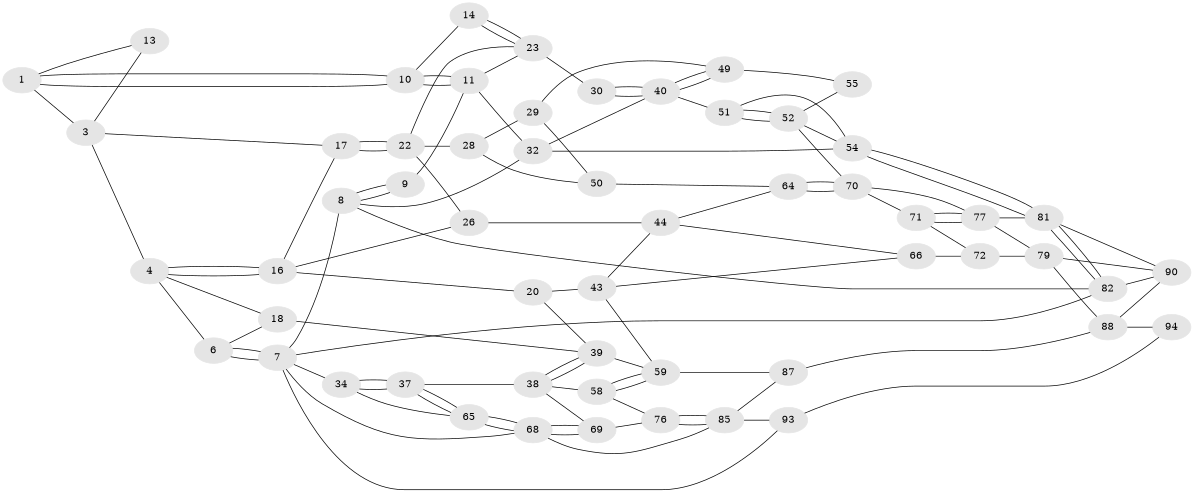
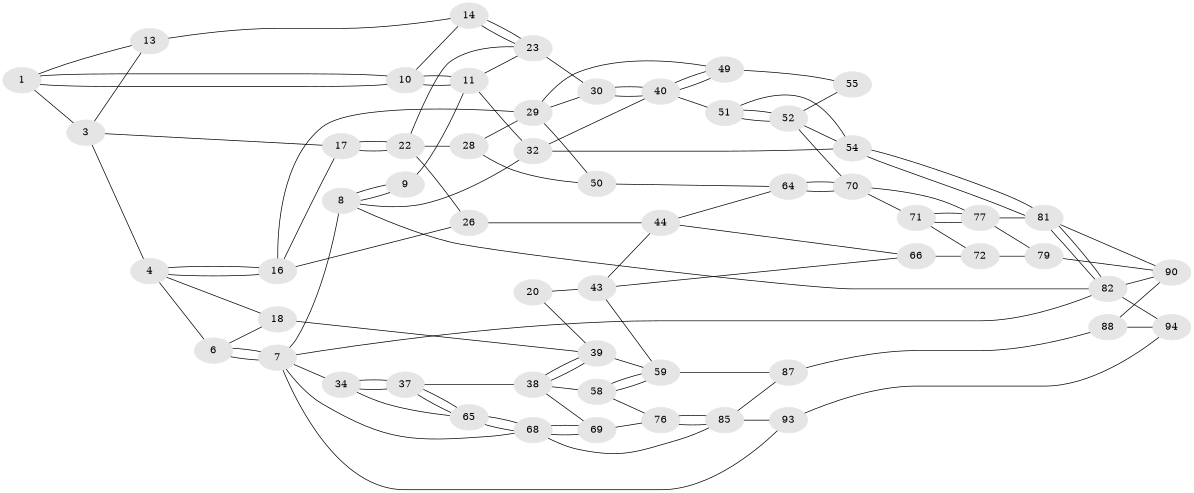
none -> (309, 28)
none -> (565, 102)
(405, 282) -> (346, 117)
(1076, 294) -> none
none -> (1140, 308)
